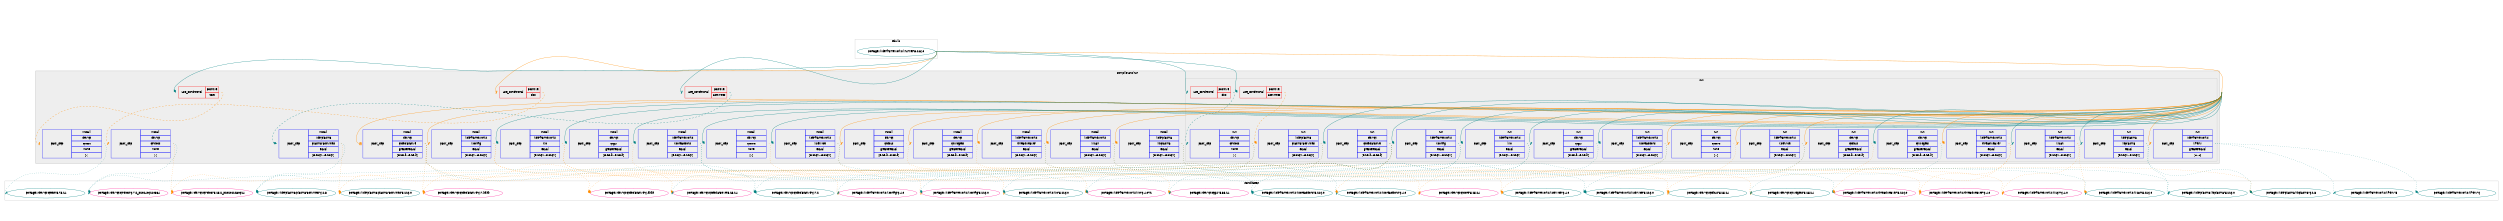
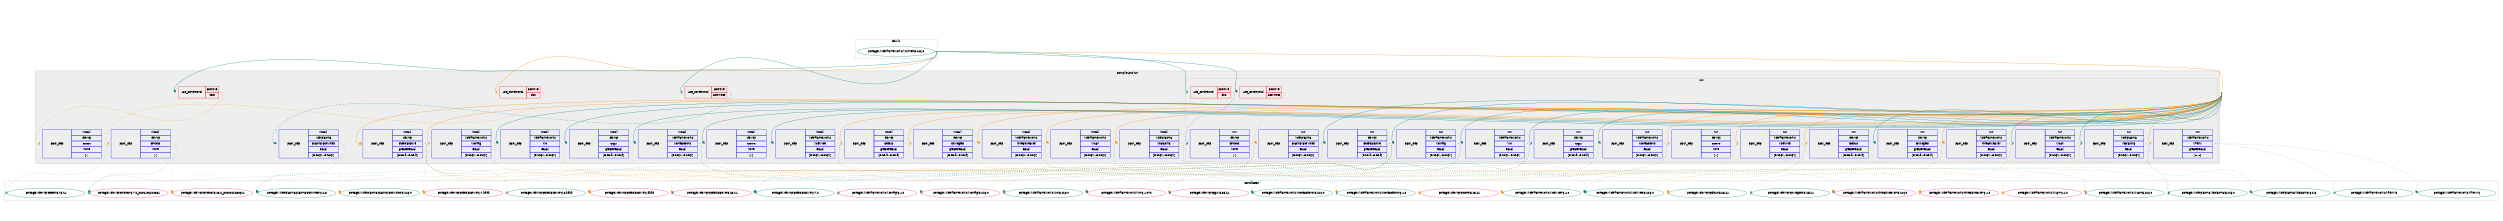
none -> (547, 193)
